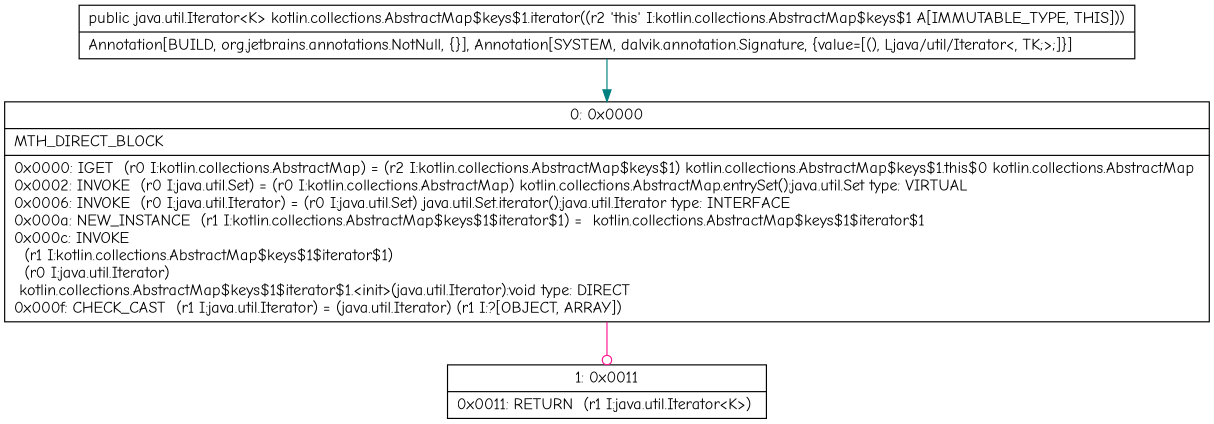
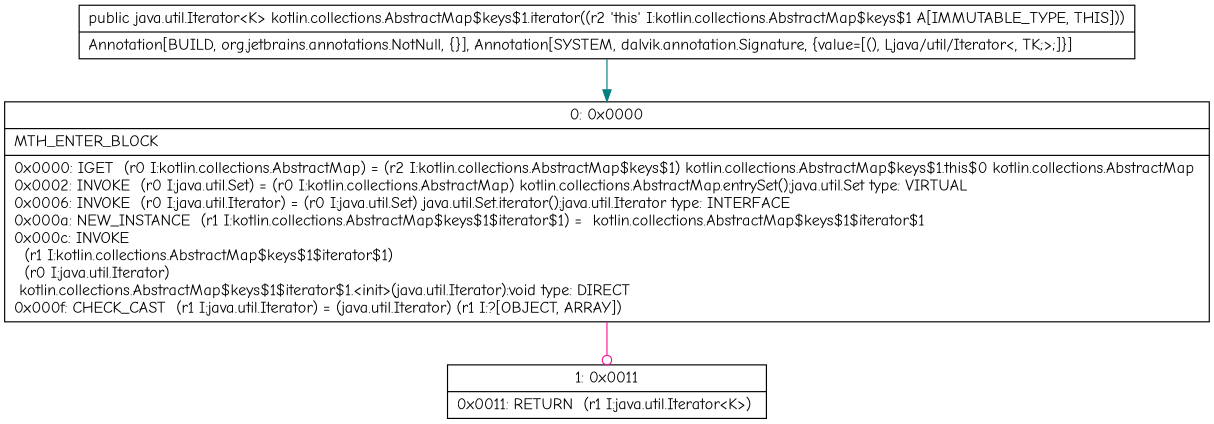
(89, 141) -> (86, 141)
